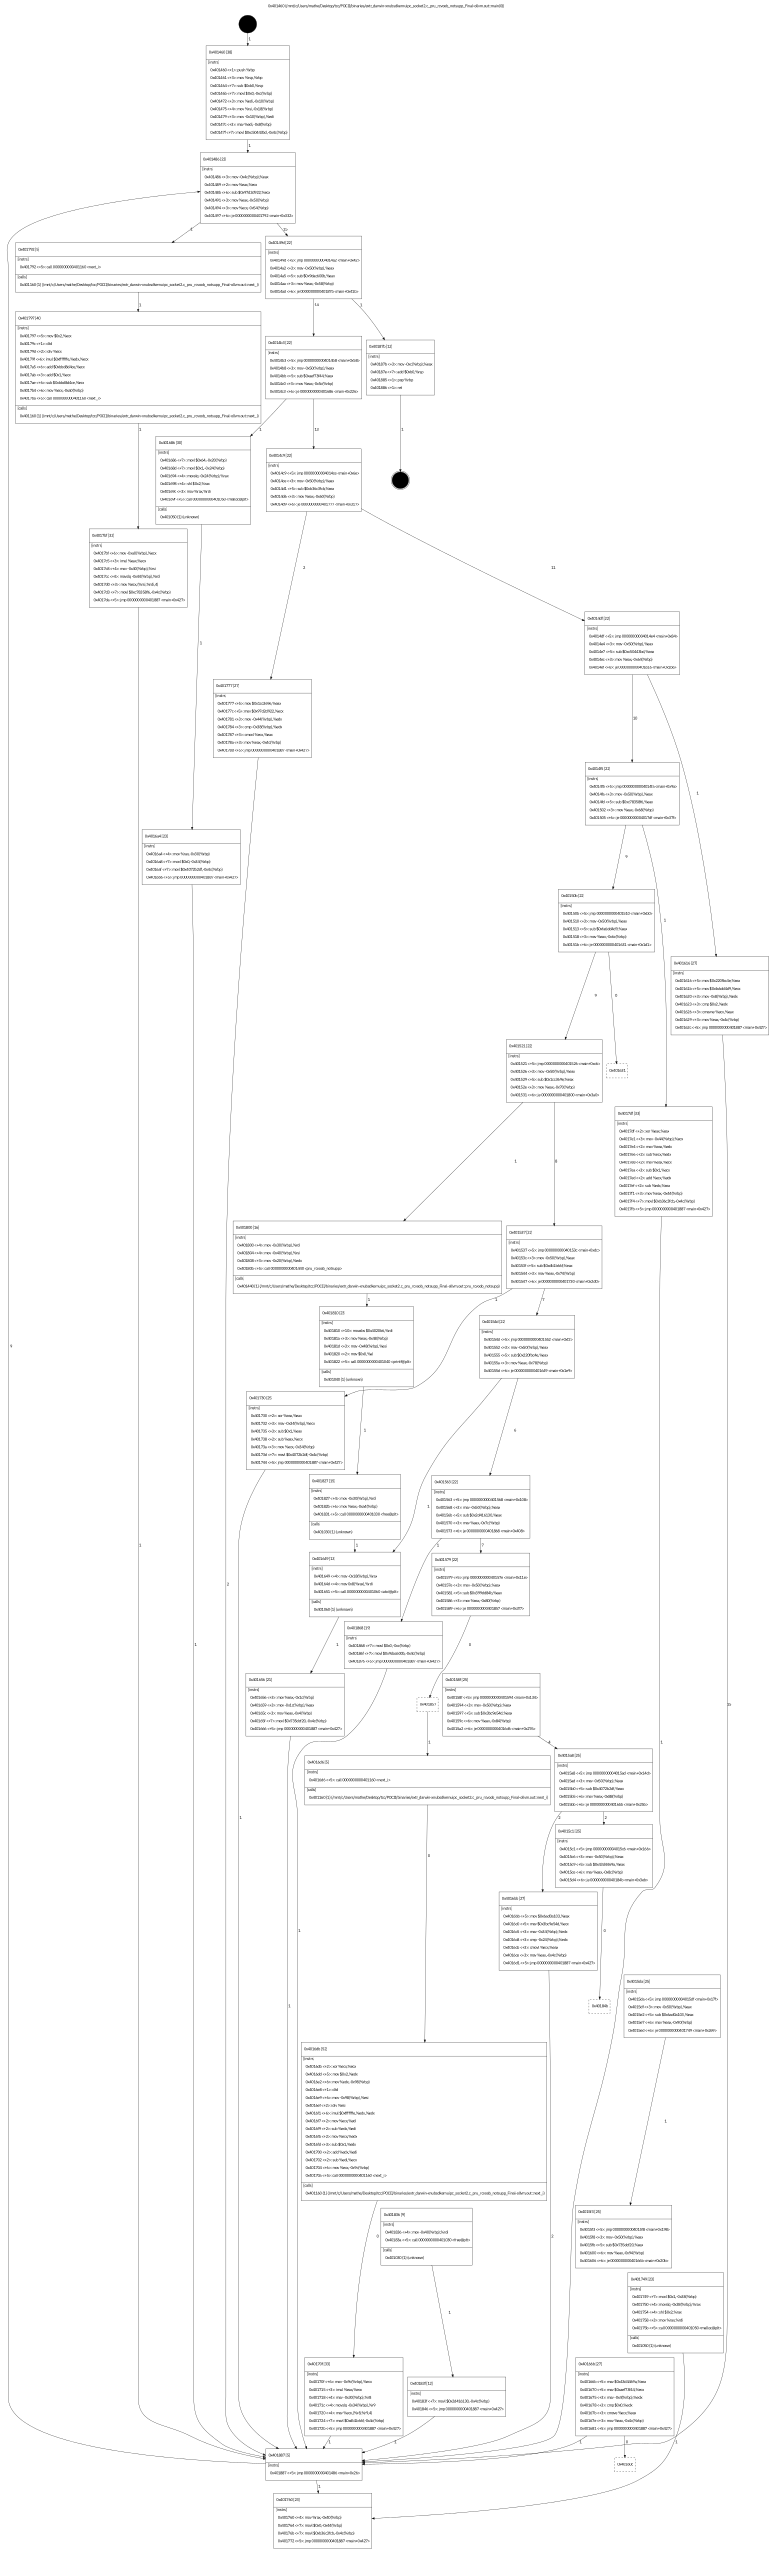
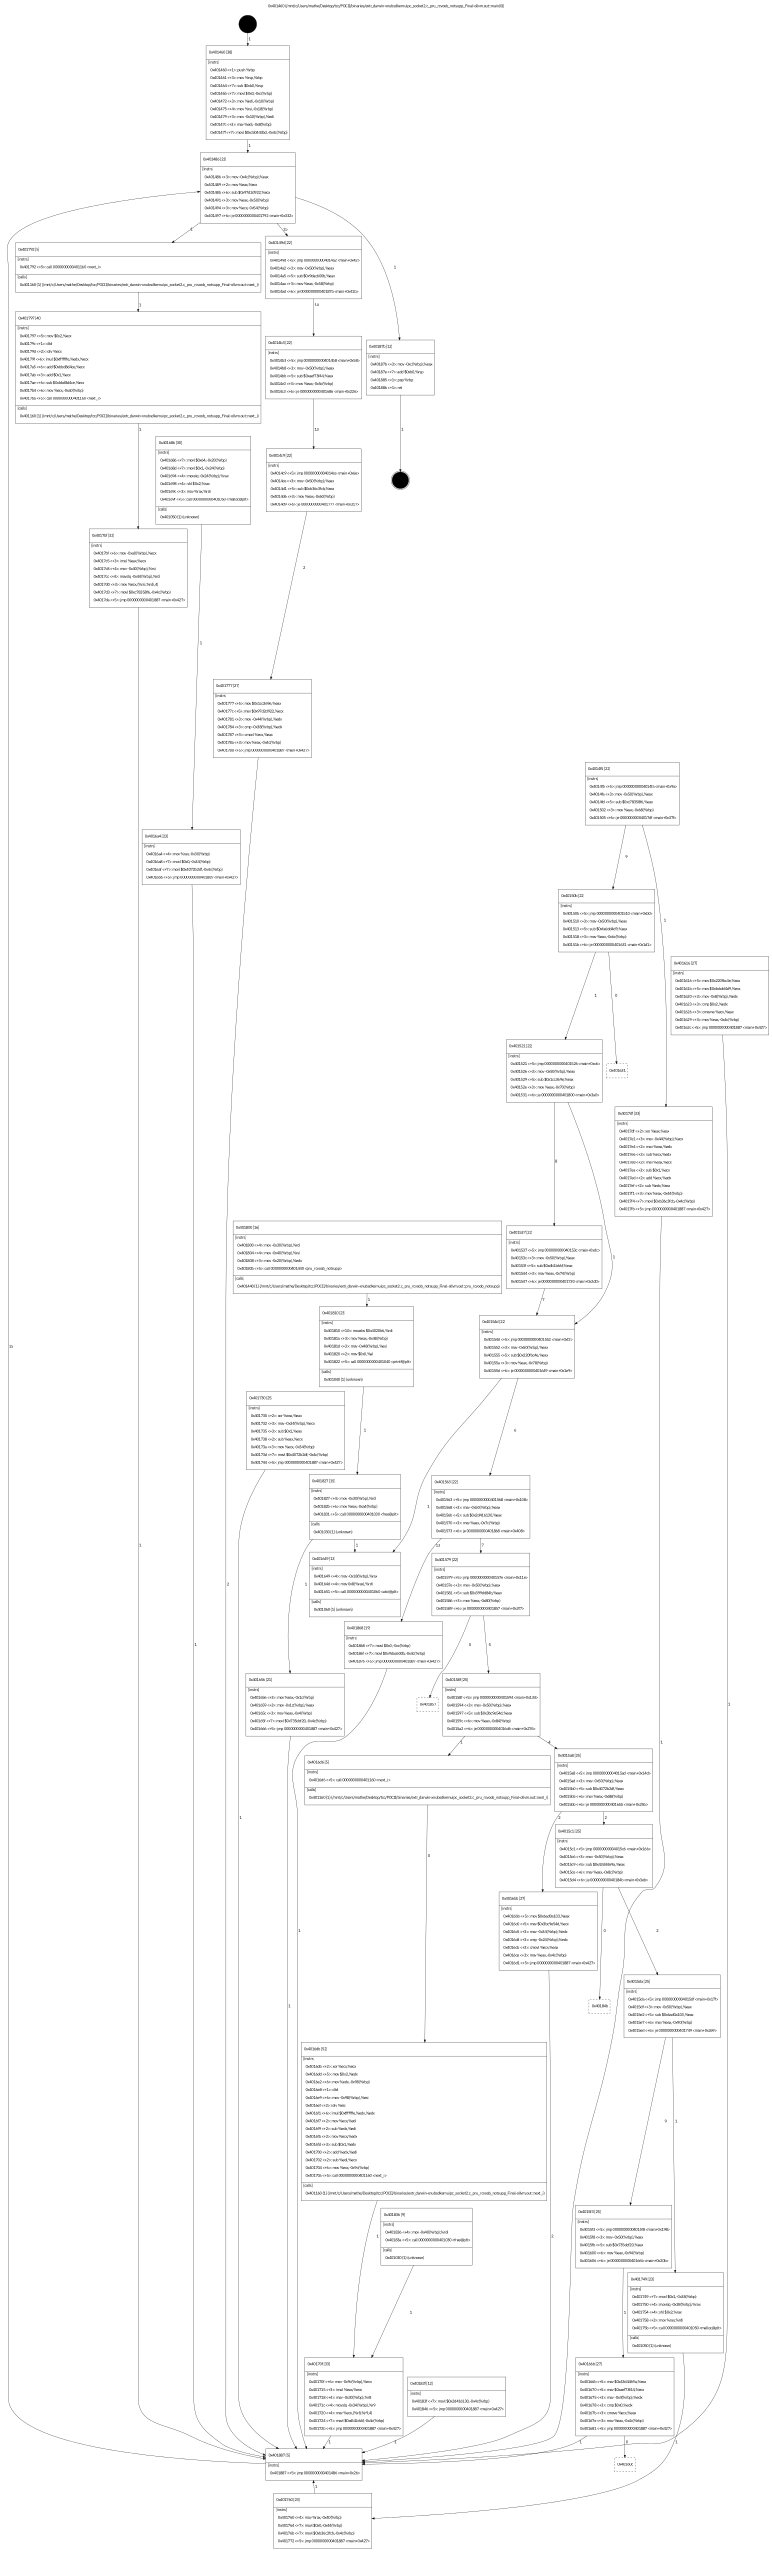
(369, 317) -> (373, 248)
(270, 417) -> none
(632, 643) -> none
(595, 996) -> (595, 996)
(464, 1161) -> (603, 1217)
(11, 1347) -> (11, 1347)
(442, 1362) -> none
(438, 1546) -> (438, 1546)
none -> (486, 1643)
(325, 1644) -> (290, 1603)
(729, 1705) -> (729, 1705)
(428, 1733) -> (457, 1745)
none -> (638, 1930)
(665, 2122) -> (665, 2122)
none -> (674, 2154)
(377, 2237) -> (377, 2237)
none -> (623, 2312)
(442, 2320) -> (393, 2310)
(317, 2486) -> (314, 2488)
